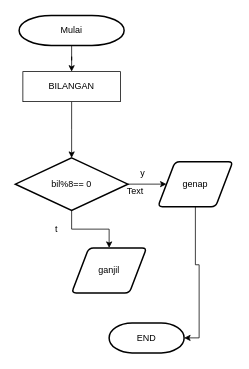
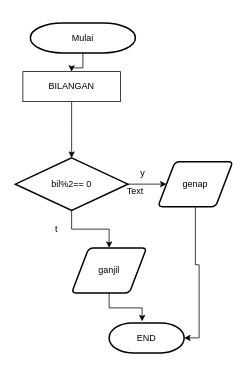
(72, 30) -> (83, 38)
(72, 184) -> (72, 184)
none -> (109, 307)
